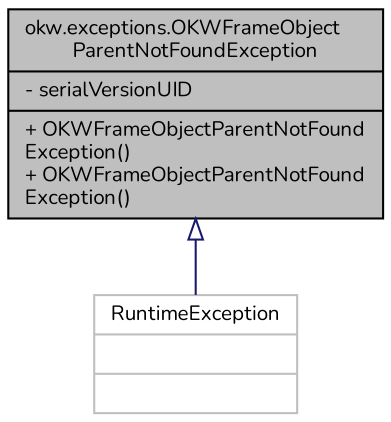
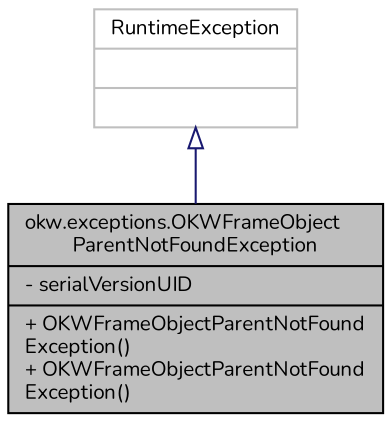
(196, 267) -> (196, 176)
